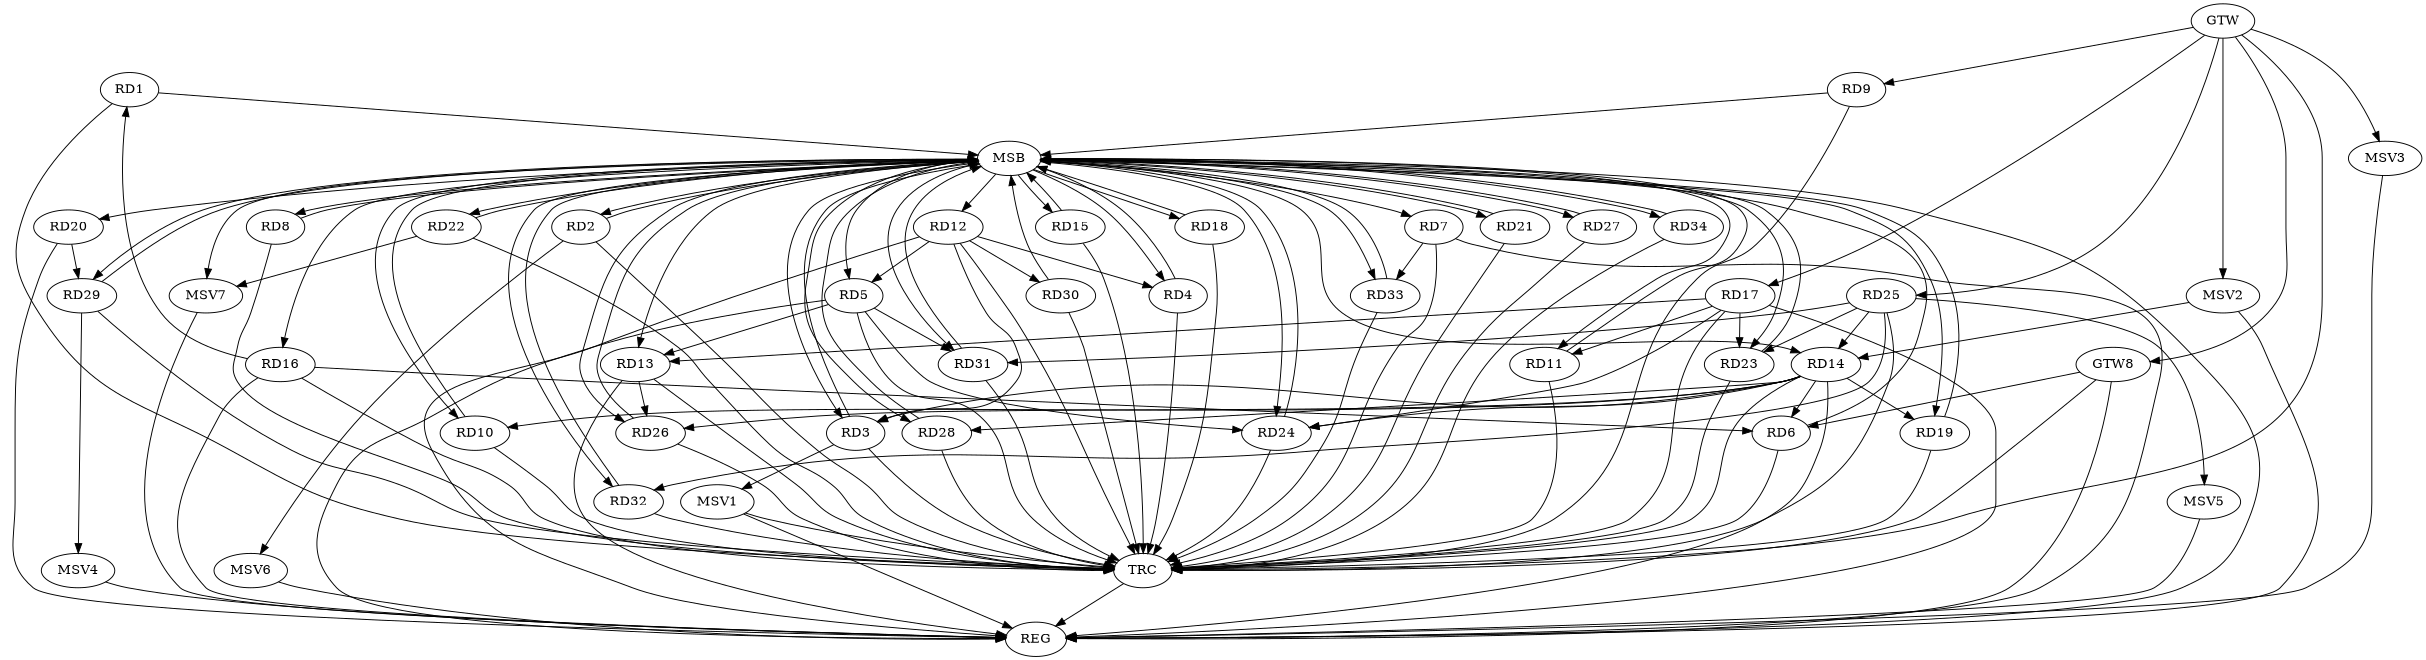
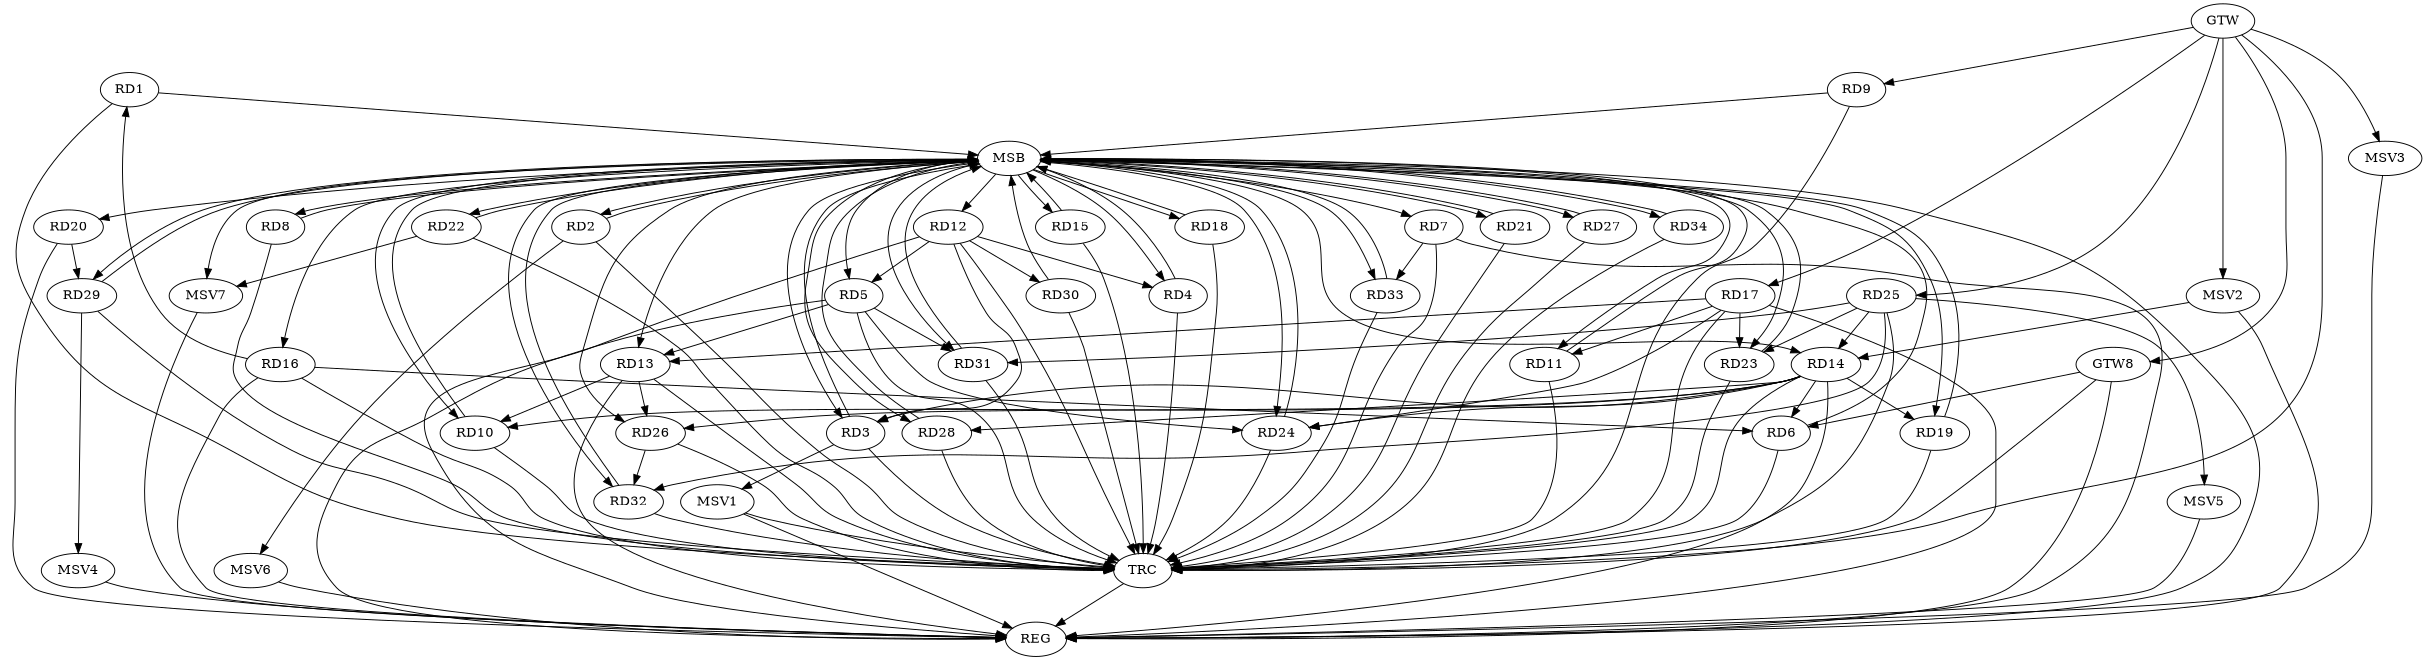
(703, 202) -> (641, 463)
none -> (567, 394)
